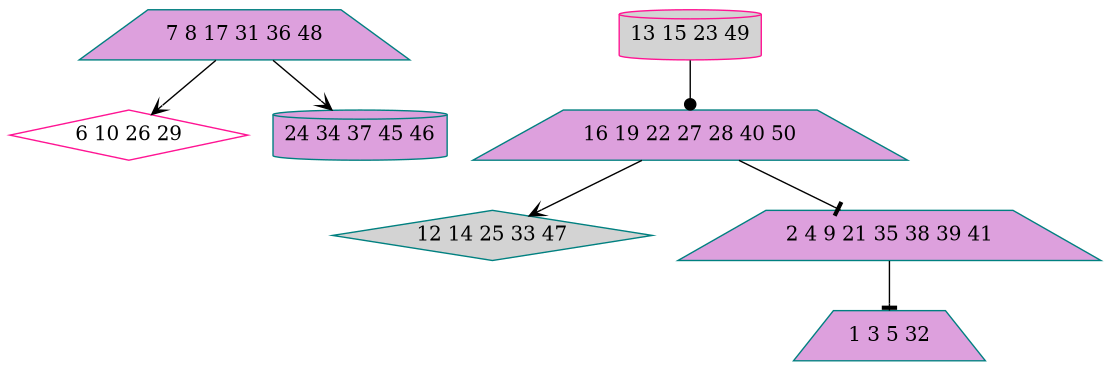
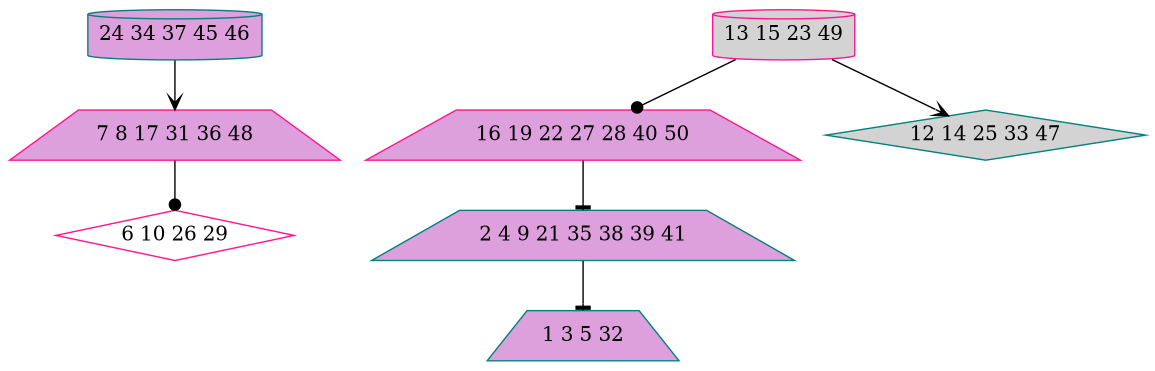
(244, 35) -> (175, 135)
(297, 80) -> (175, 78)
(189, 83) -> (175, 180)
(690, 135) -> (583, 135)
(592, 185) -> (884, 85)
